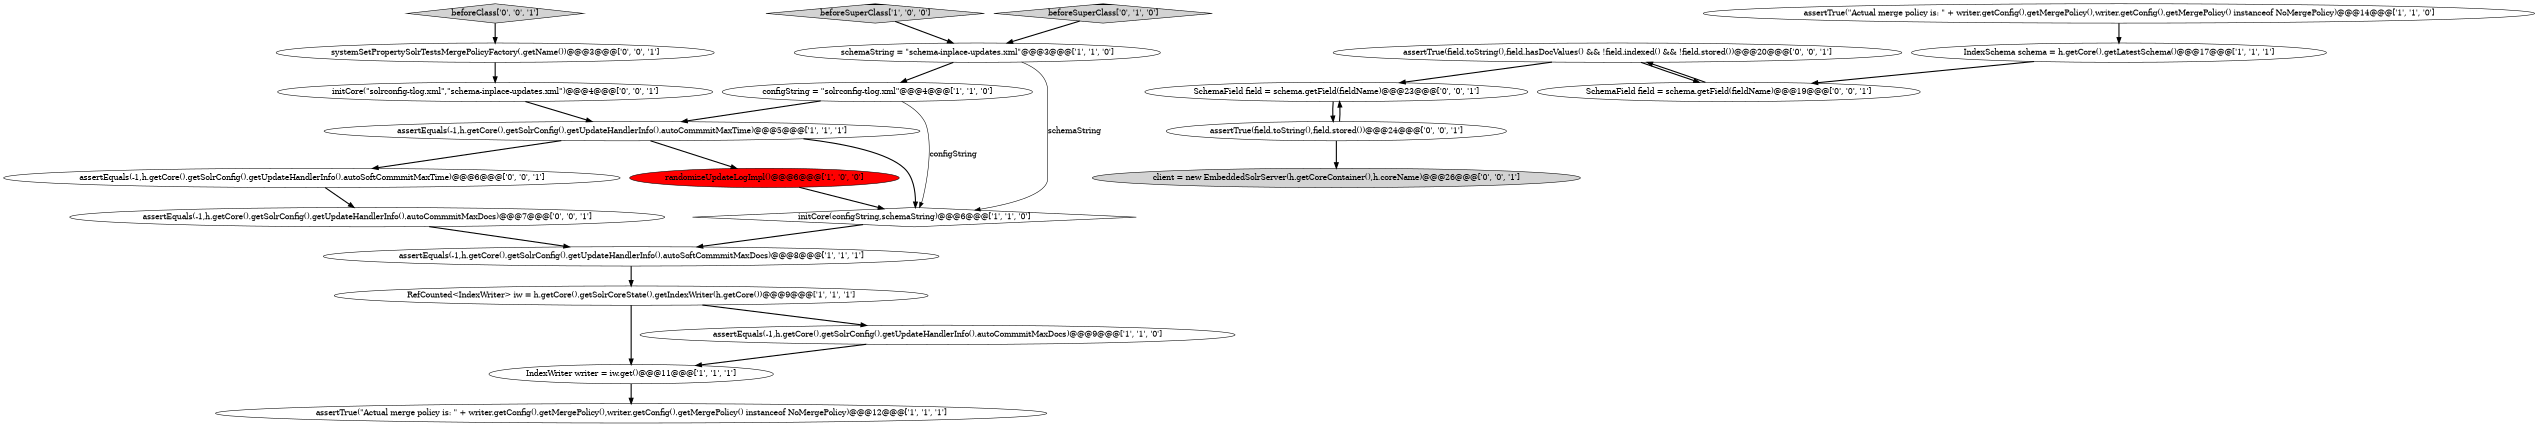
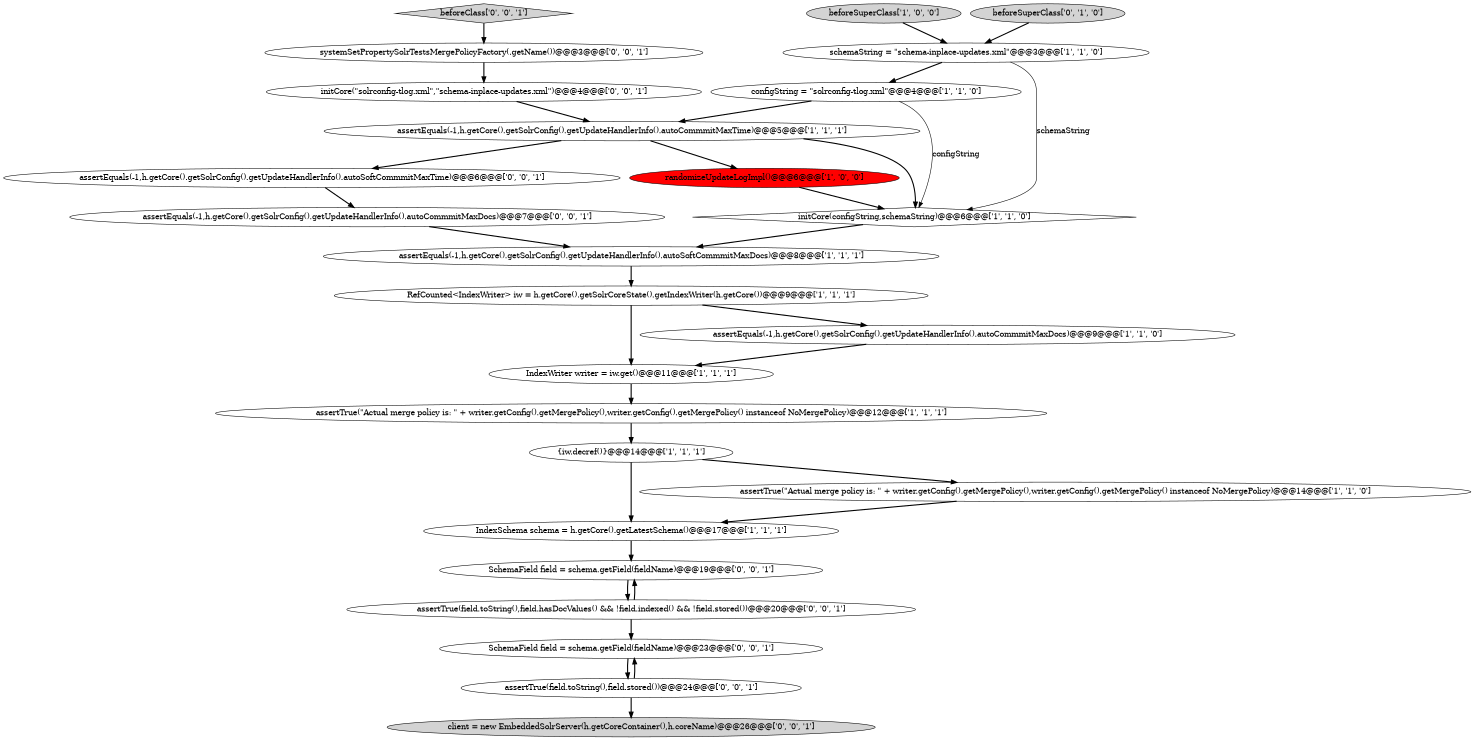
(875, 13) -> (884, 13)
(1103, 13) -> (1048, 13)
none -> (631, 453)
